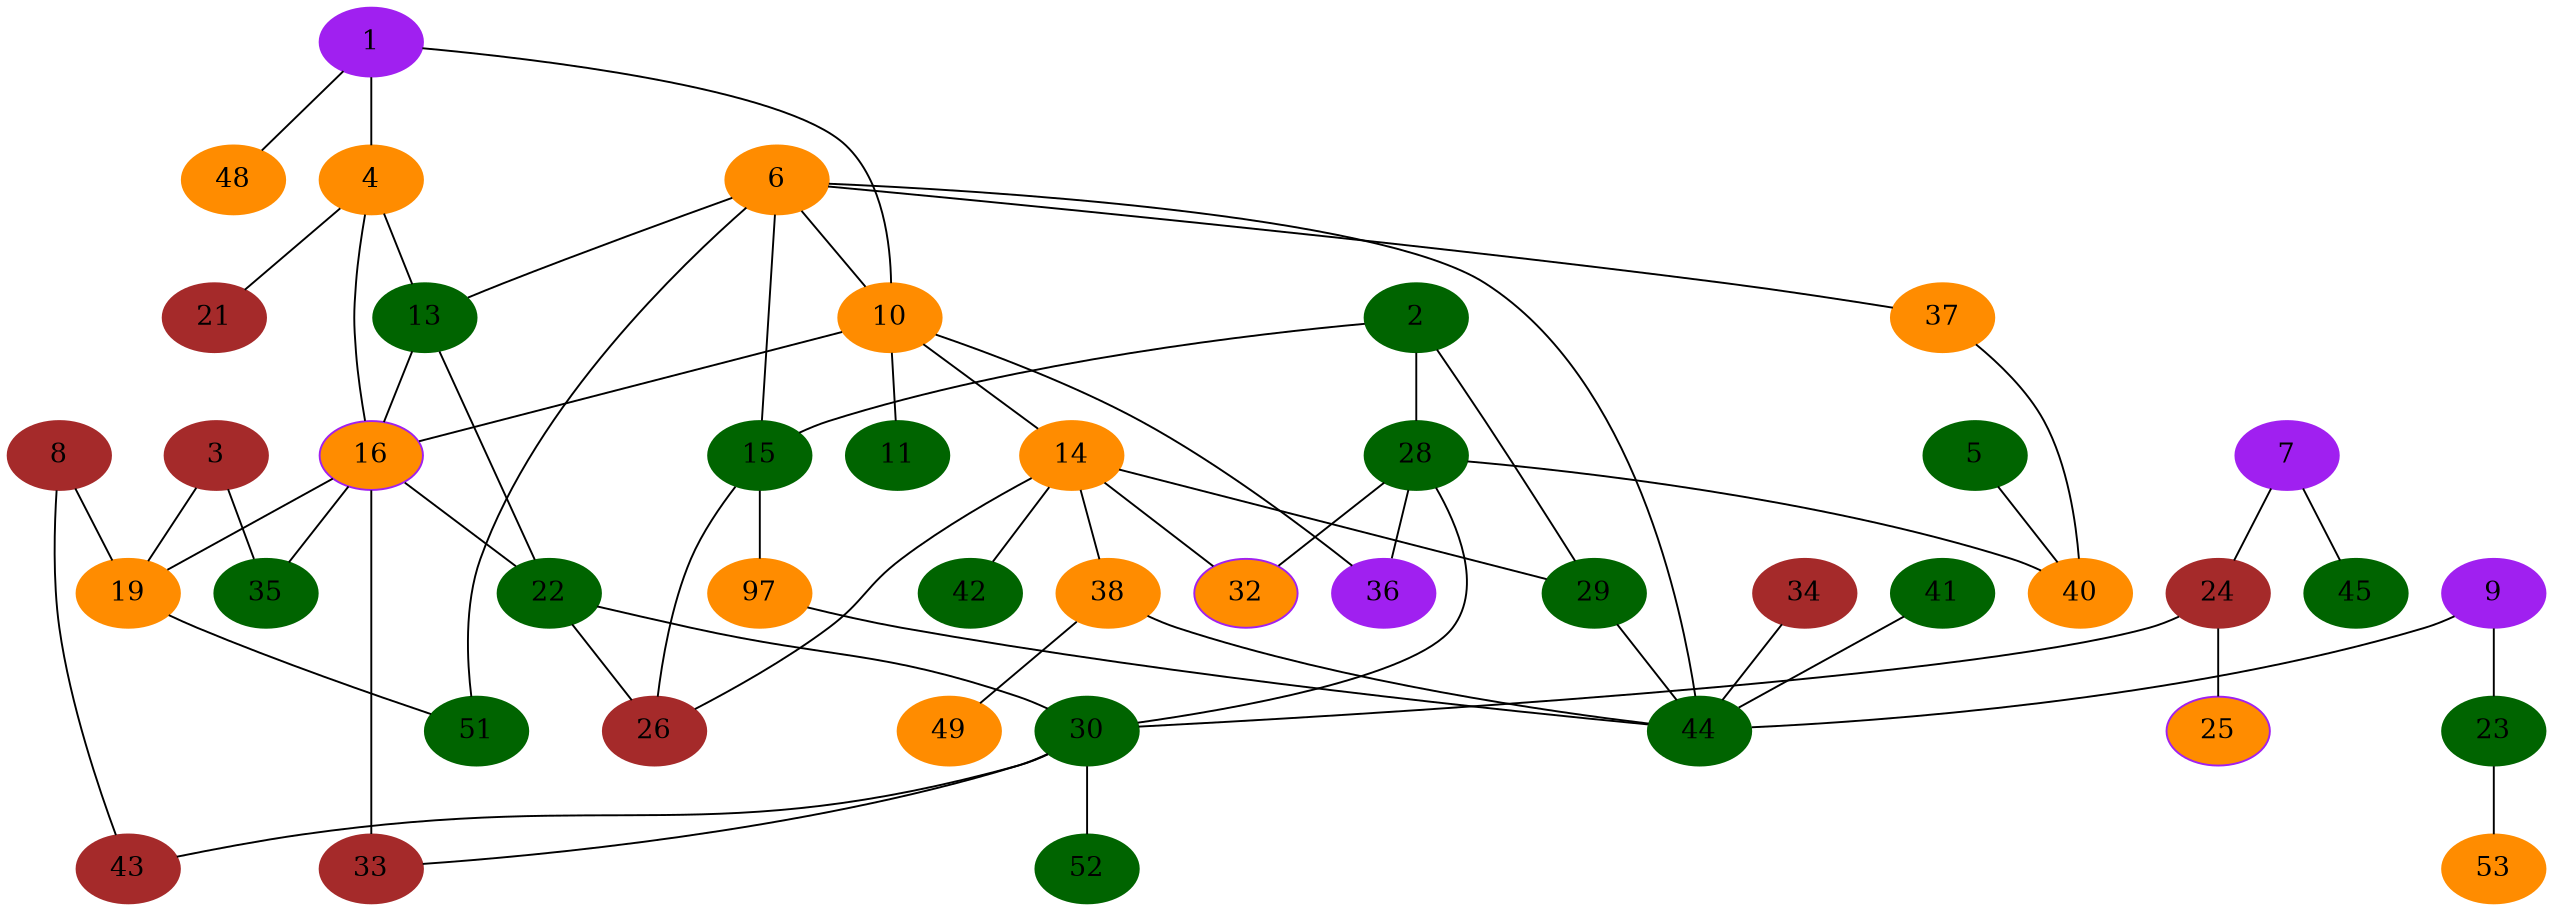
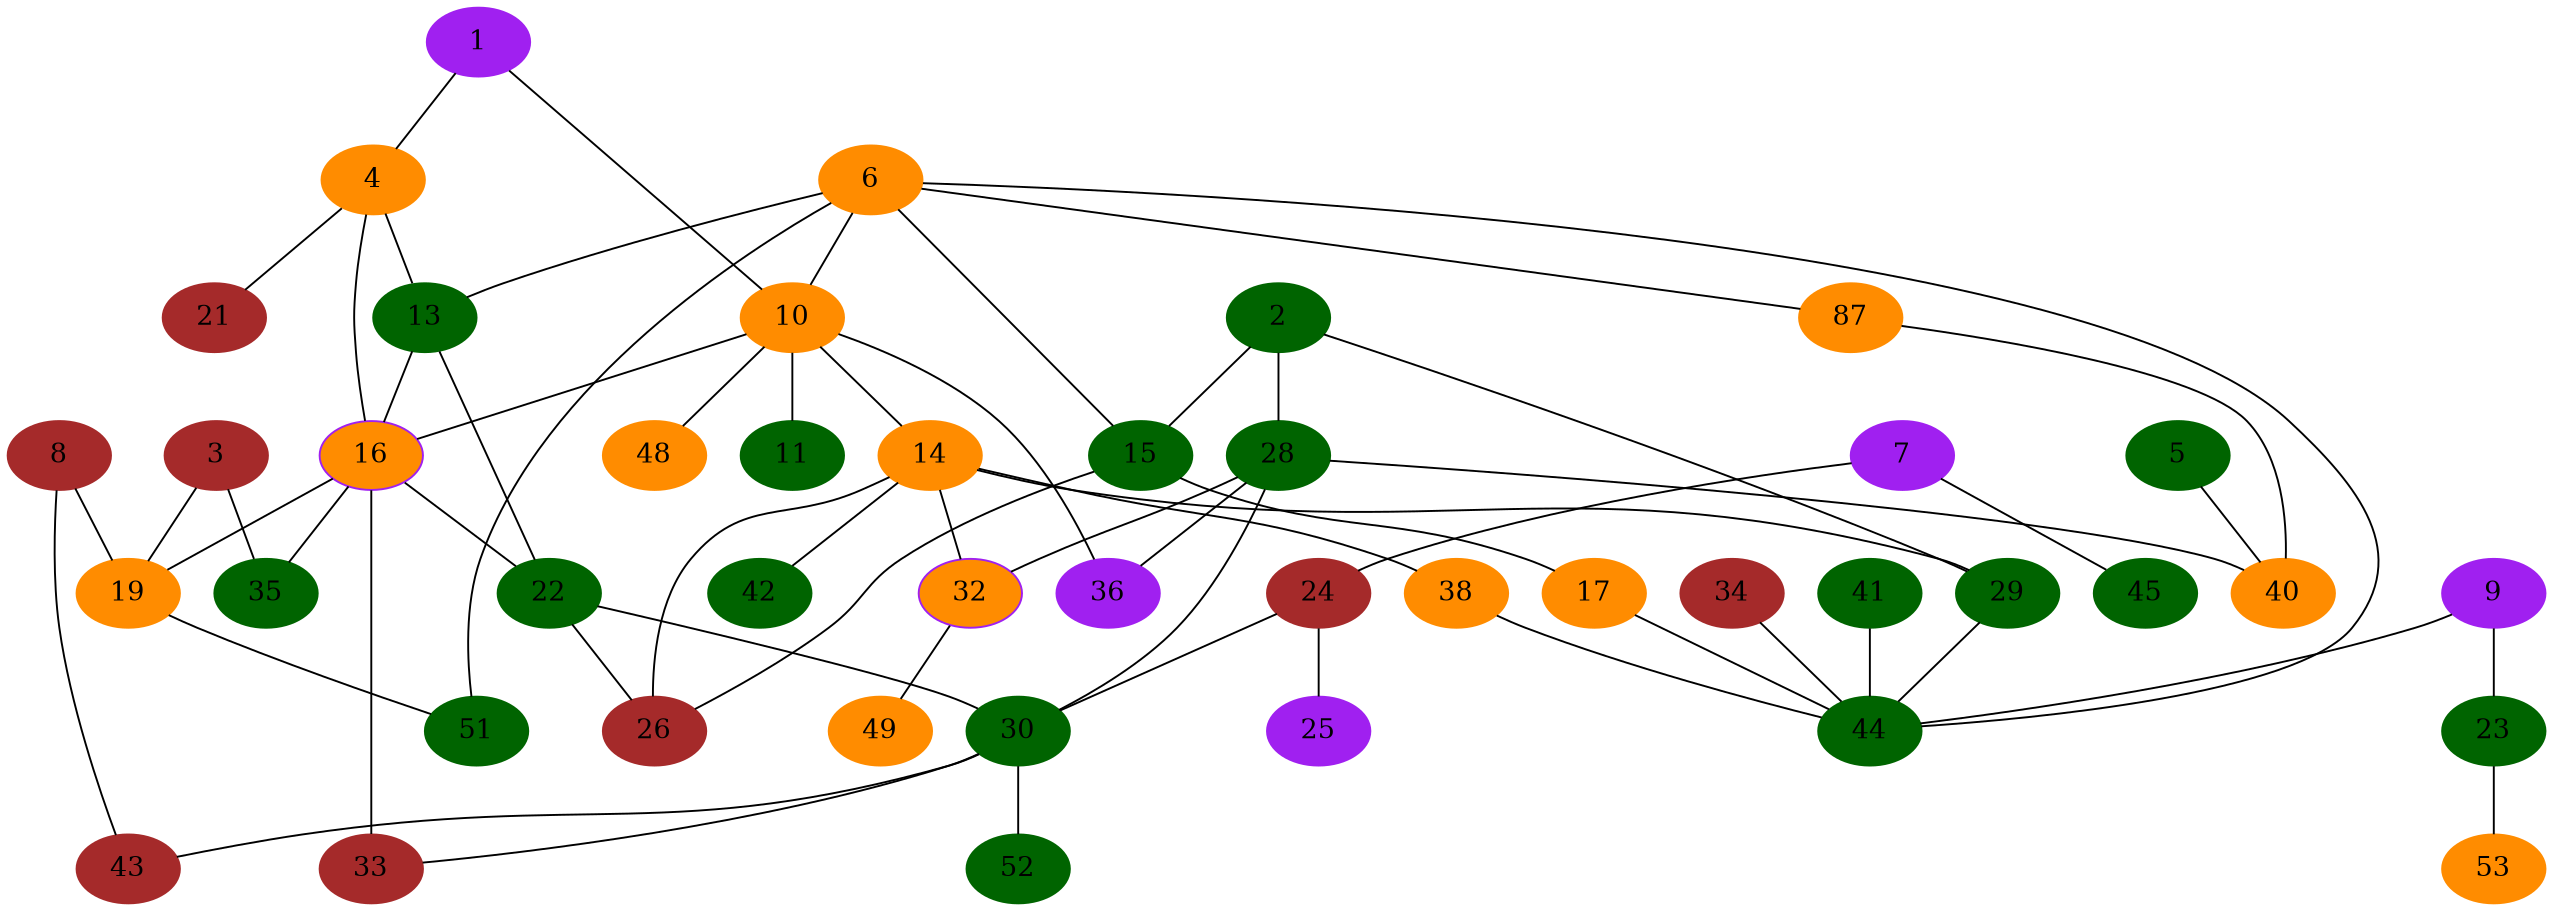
(303, 111) -> (724, 386)
(1943, 318) -> (1851, 318)
(760, 593) -> (1594, 593)
(1028, 662) -> (925, 662)
(2218, 731) -> (1319, 731)
